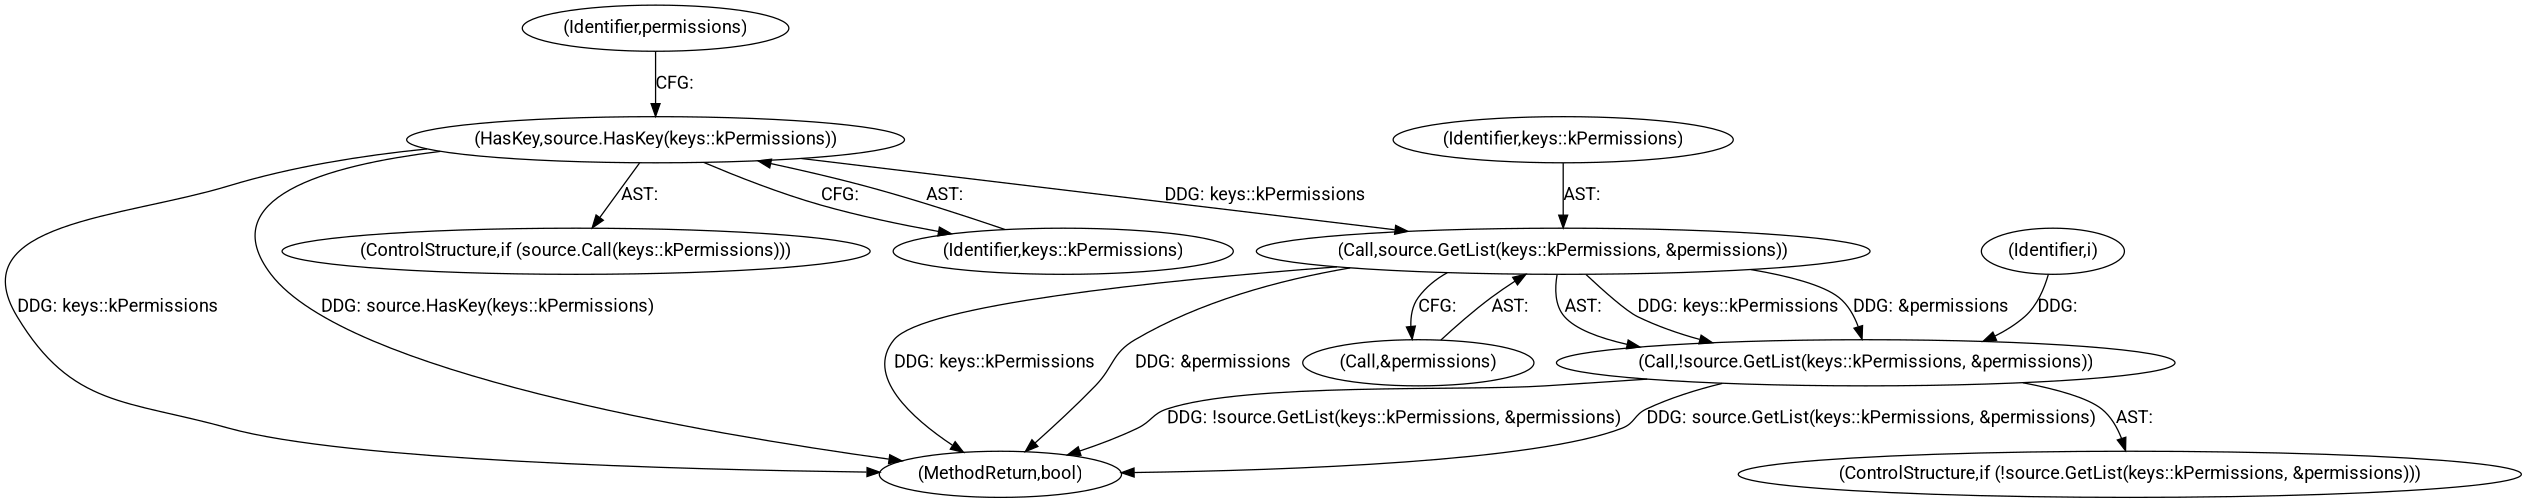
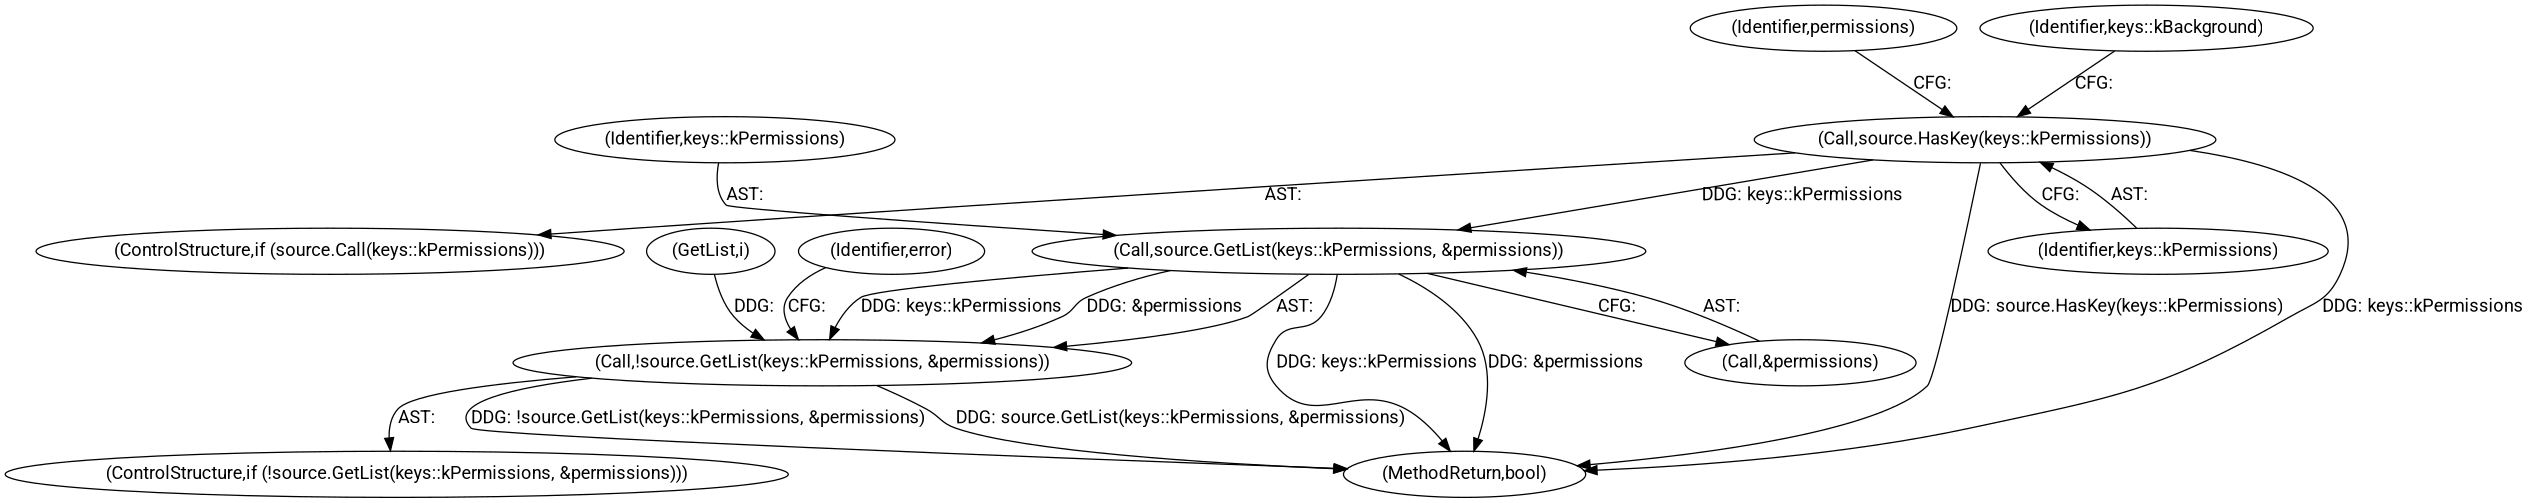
none -> (2147, 28)
(656, 140) -> (1985, 140)
none -> (892, 251)
(2053, 251) -> (711, 251)
